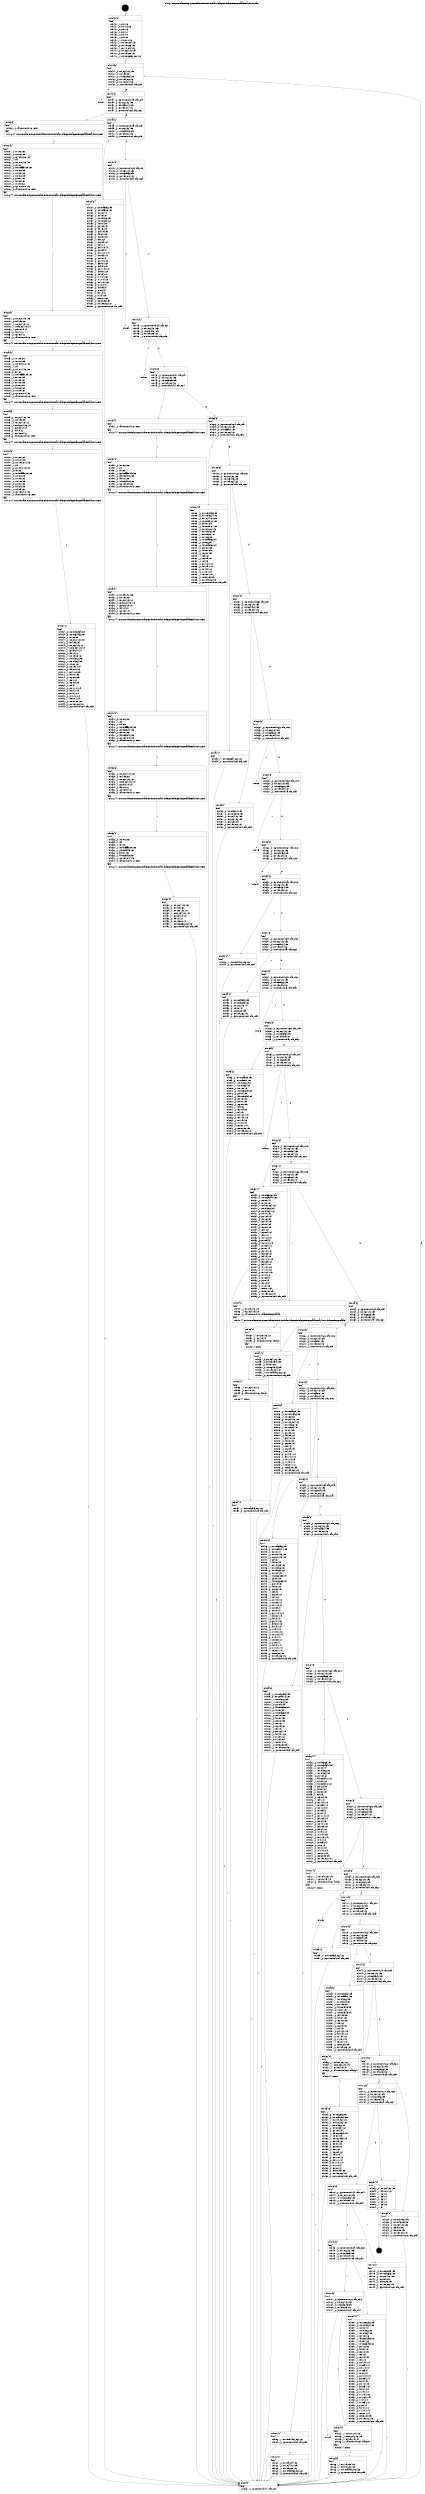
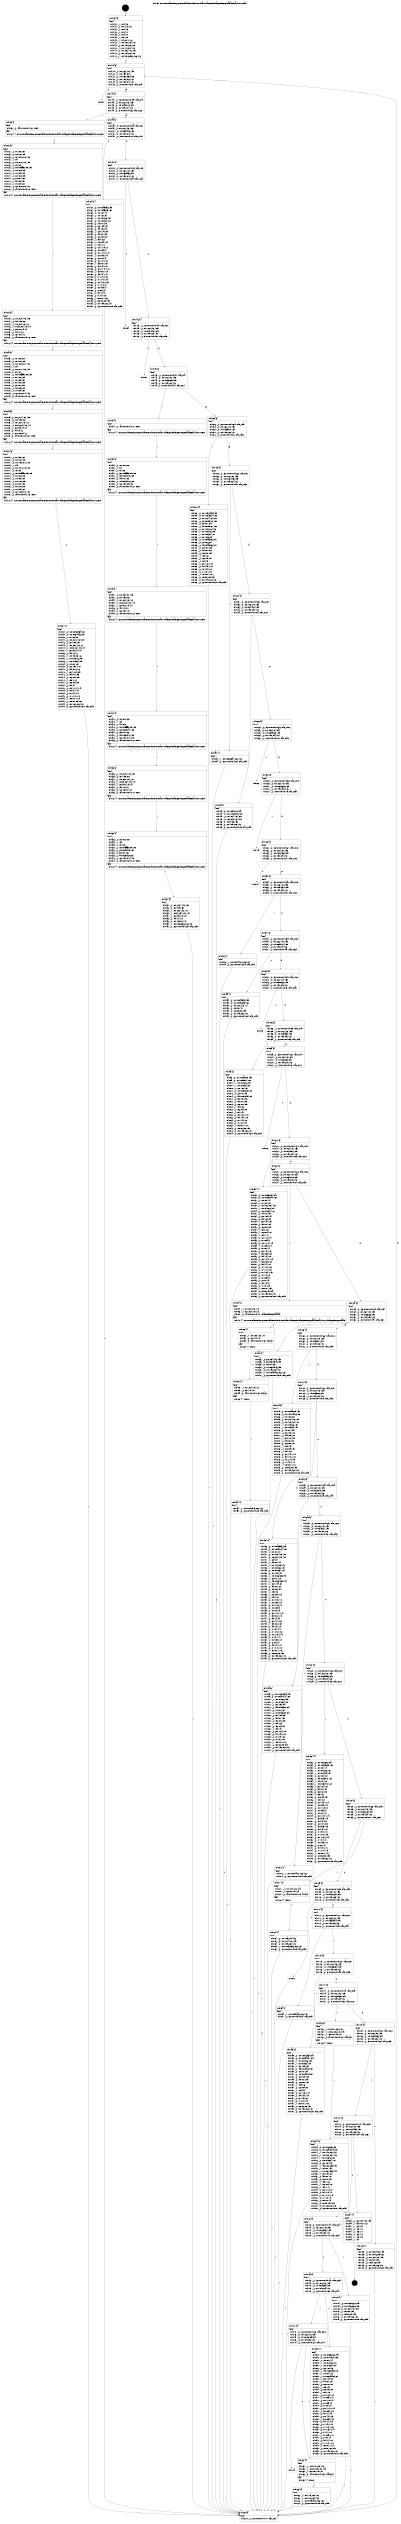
(290, 2449) -> (290, 1916)
